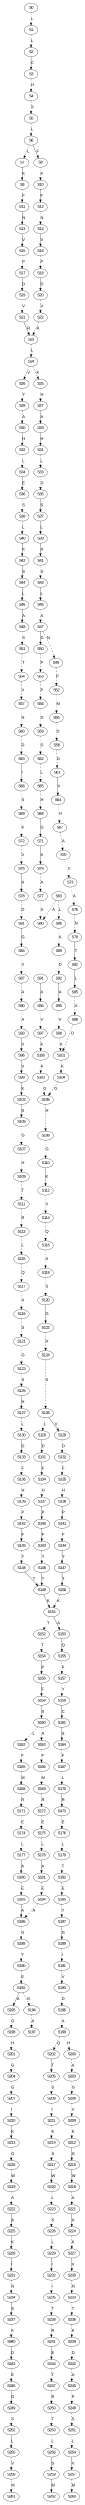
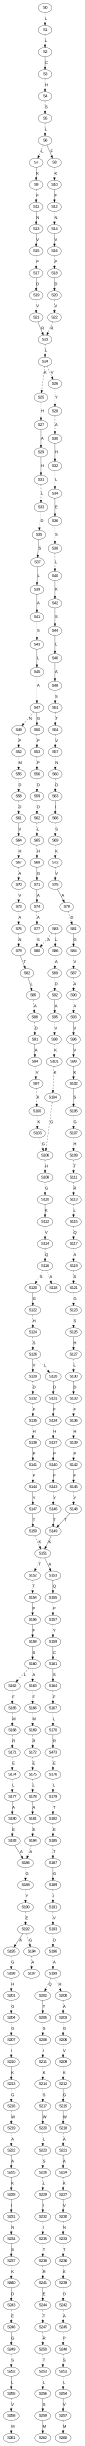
(69, 1036) -> (35, 1027)
(46, 1285) -> (40, 1276)
